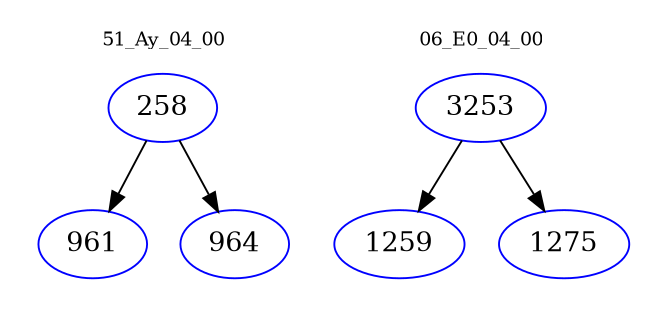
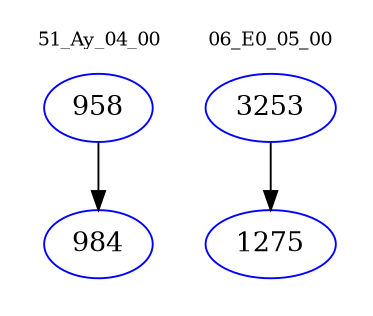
(482, 41) -> (271, 41)
(163, 108) -> (98, 108)
(93, 244) -> none
(235, 244) -> (98, 244)
(399, 244) -> none
